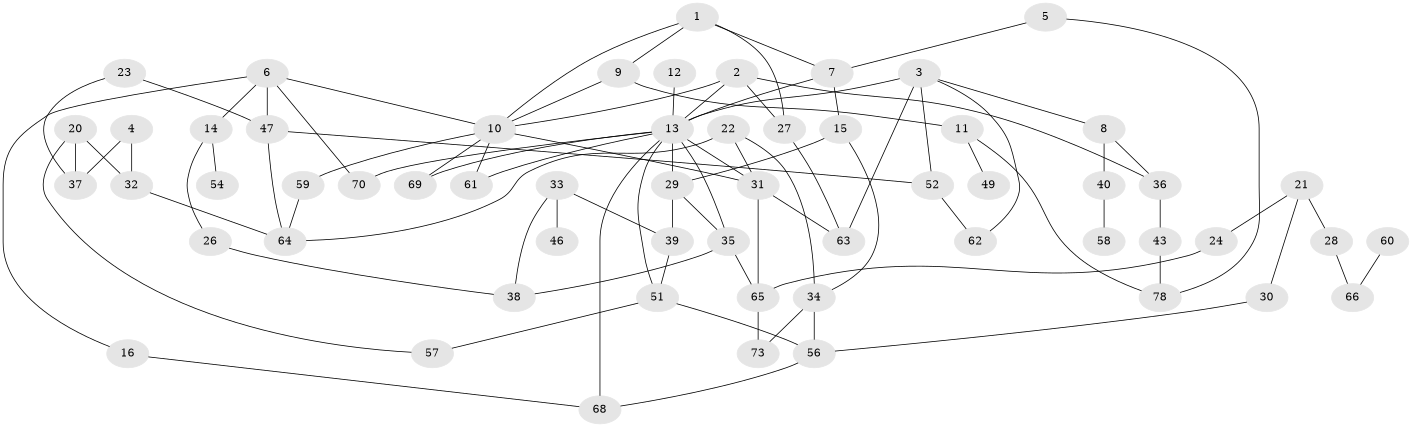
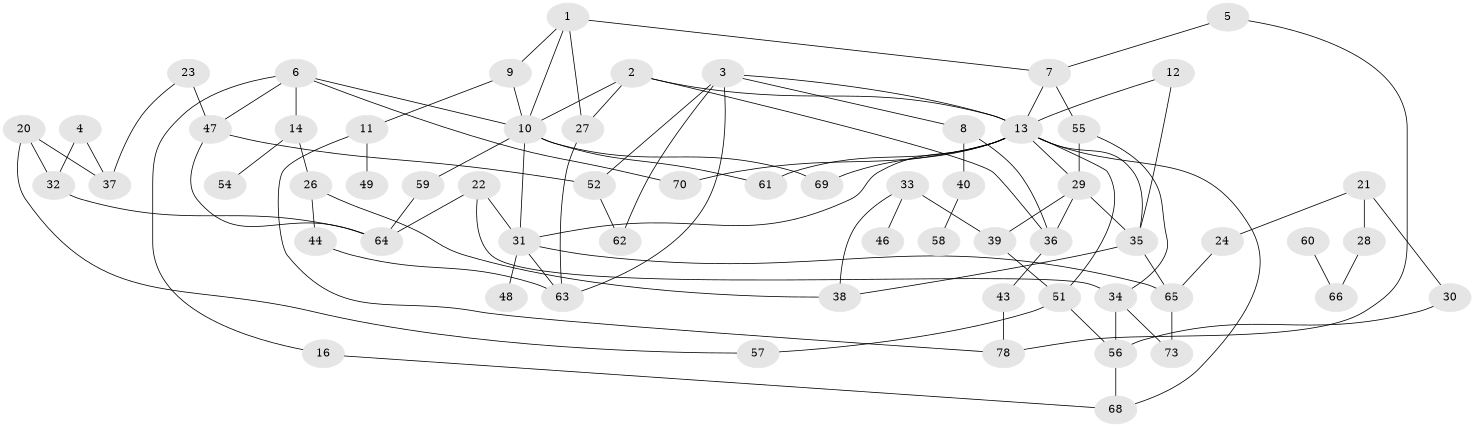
(841, 129) -> (1079, 129)
none -> (1157, 158)
none -> (1065, 214)
none -> (316, 242)
none -> (506, 298)
